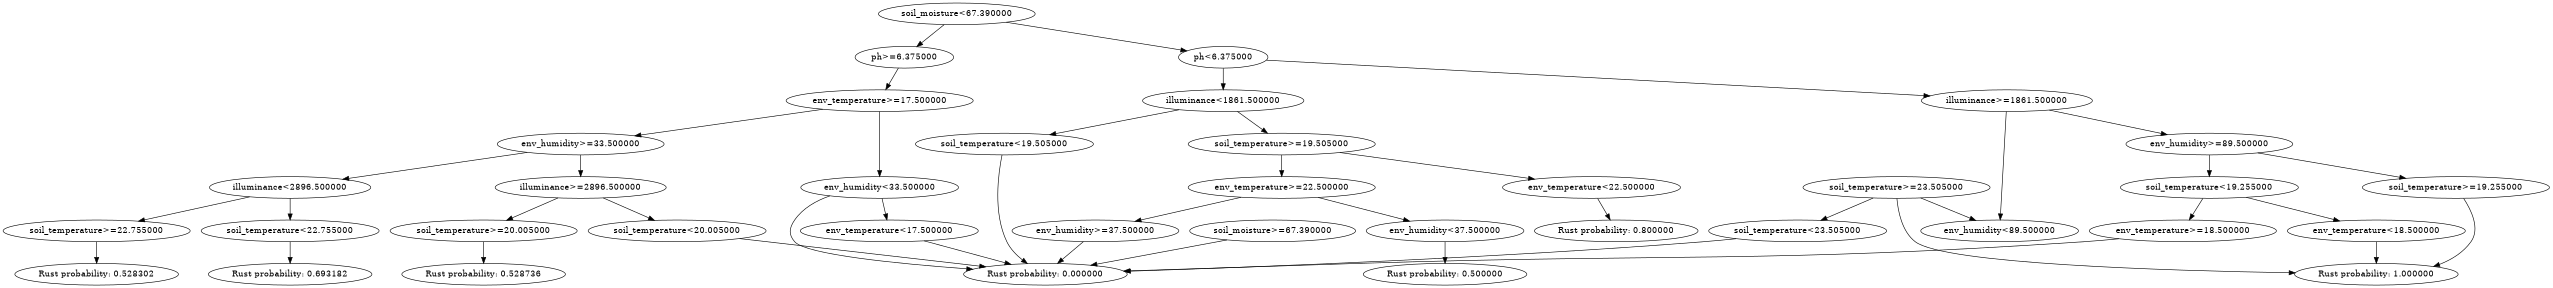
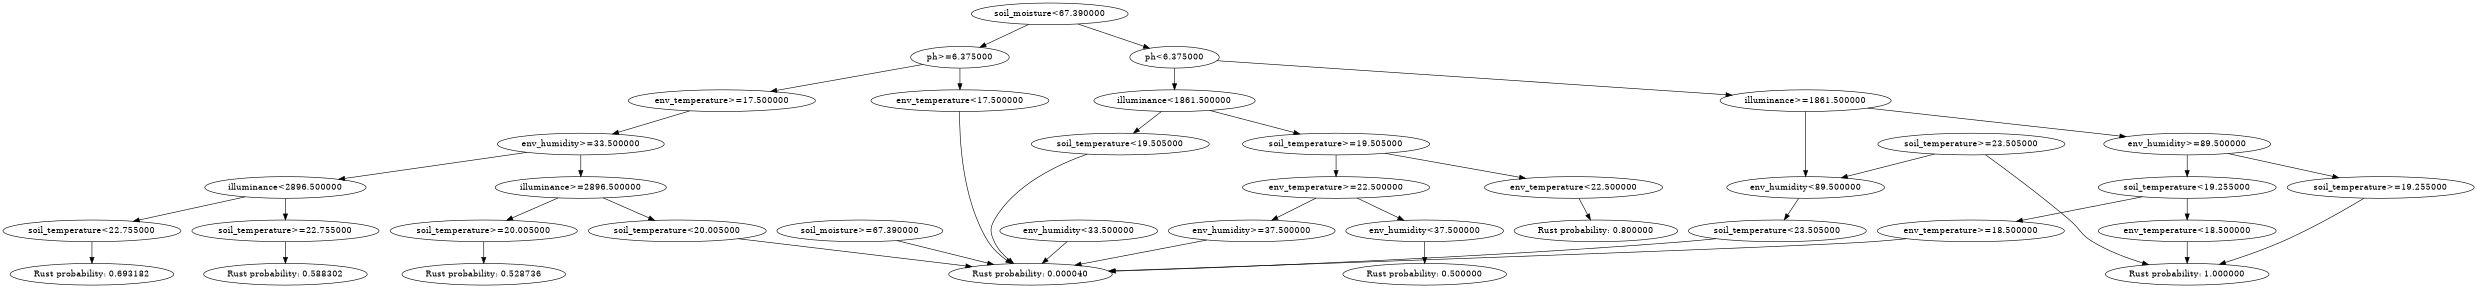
(880, 141) -> none
(884, 206) -> (960, 76)
(1850, 208) -> (1793, 207)
(97, 274) -> (285, 274)
(1045, 274) -> (1030, 274)
